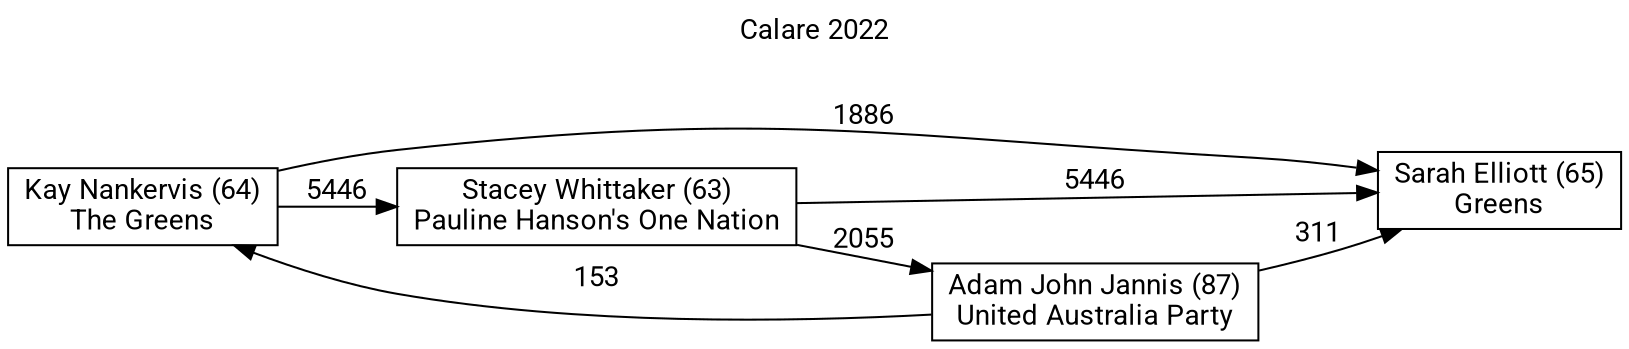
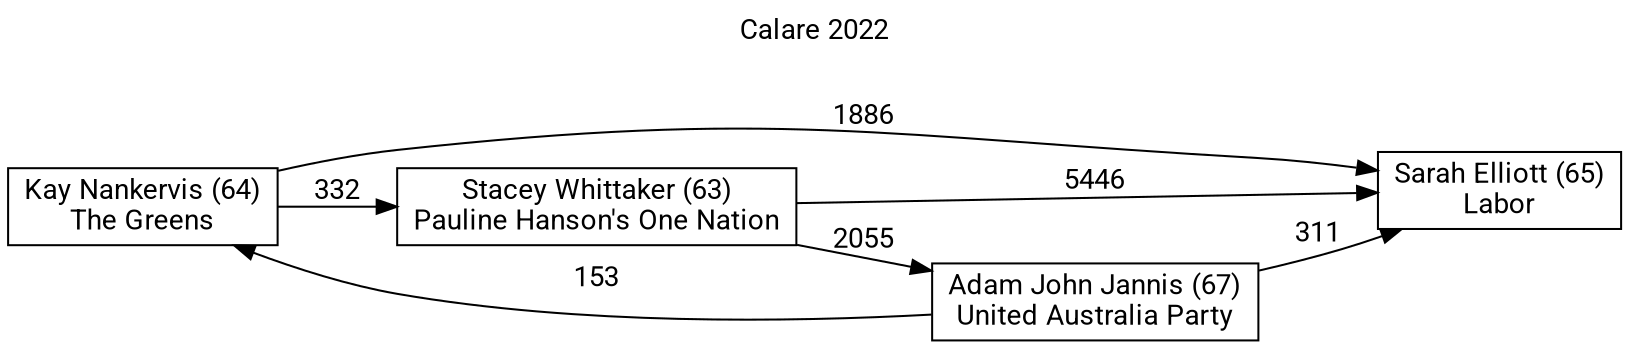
(1500, 190) -> (1500, 190)
(337, 191) -> (337, 191)
(1095, 302) -> (1095, 302)
